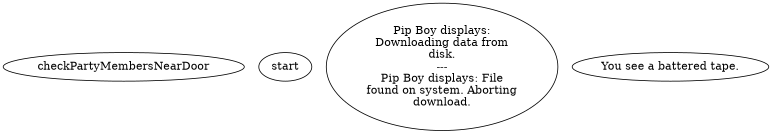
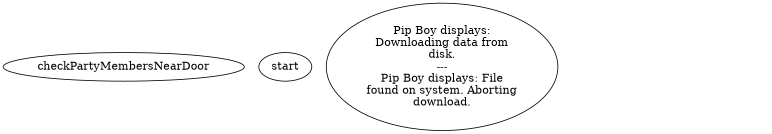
(670, 67) -> none
